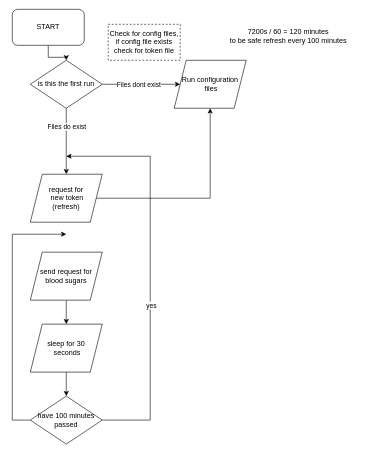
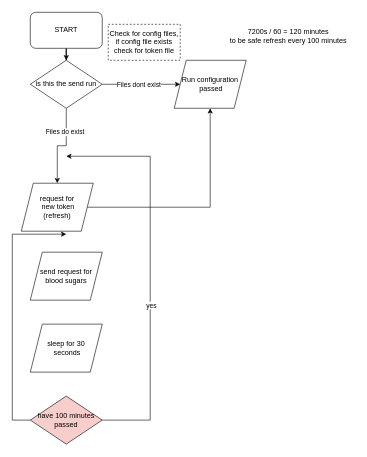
(48, 27) -> (66, 30)
(66, 84) -> (66, 84)
(210, 84) -> (210, 84)
(66, 198) -> (57, 207)
(66, 318) -> none
(66, 390) -> none
(66, 420) -> (66, 420)
